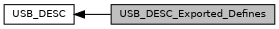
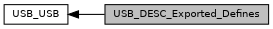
(39, 14) -> (36, 14)
